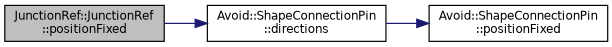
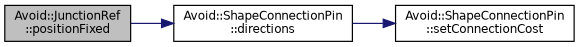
(85, 23) -> (68, 23)
(518, 23) -> (485, 23)
